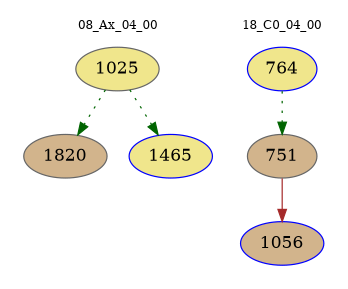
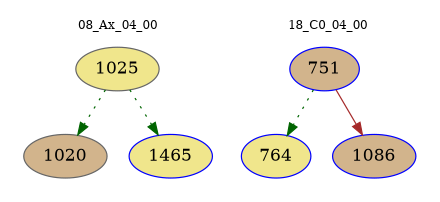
(282, 107) -> (303, 107)
(65, 156) -> (65, 156)
(282, 156) -> (325, 69)
(282, 243) -> (374, 156)
